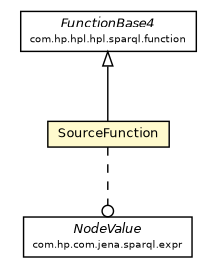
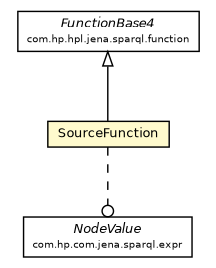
(109, 39) -> (109, 39)
